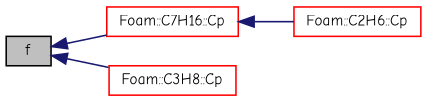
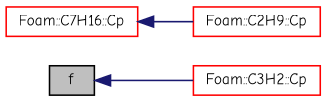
(357, 22) -> (257, 22)
(87, 39) -> none
(173, 80) -> (257, 80)
